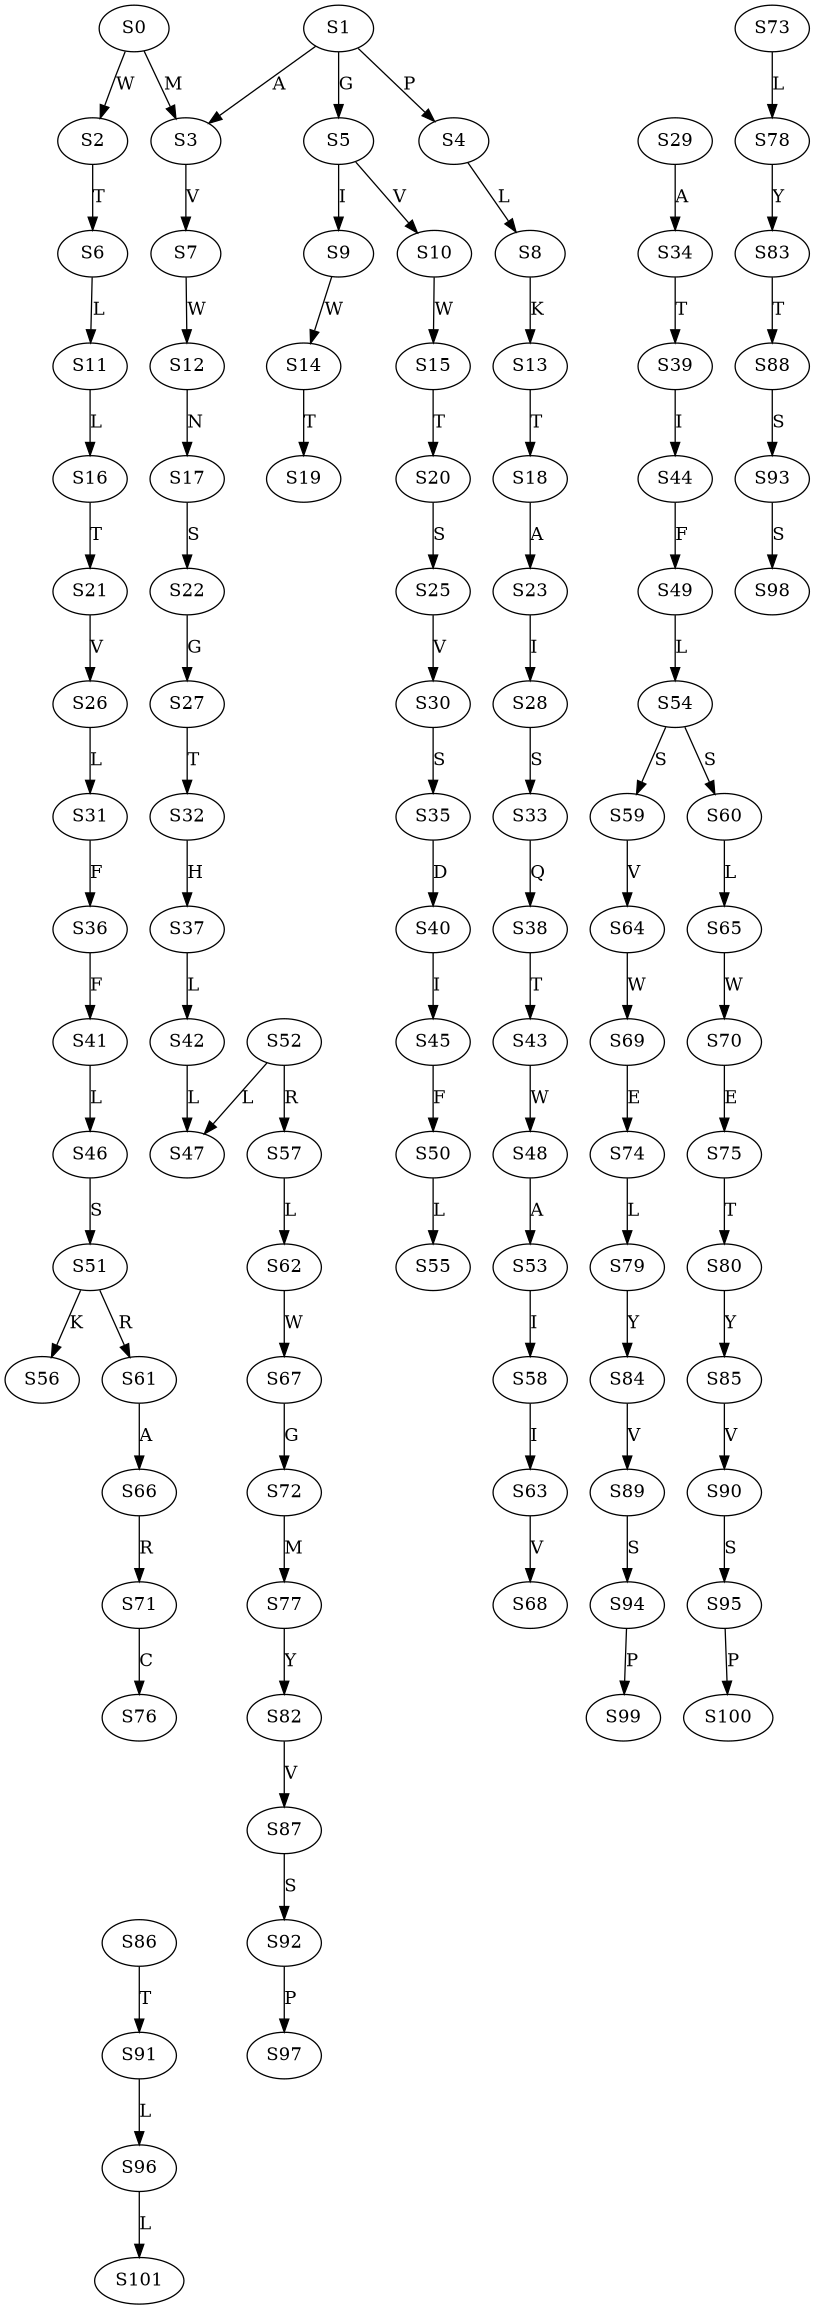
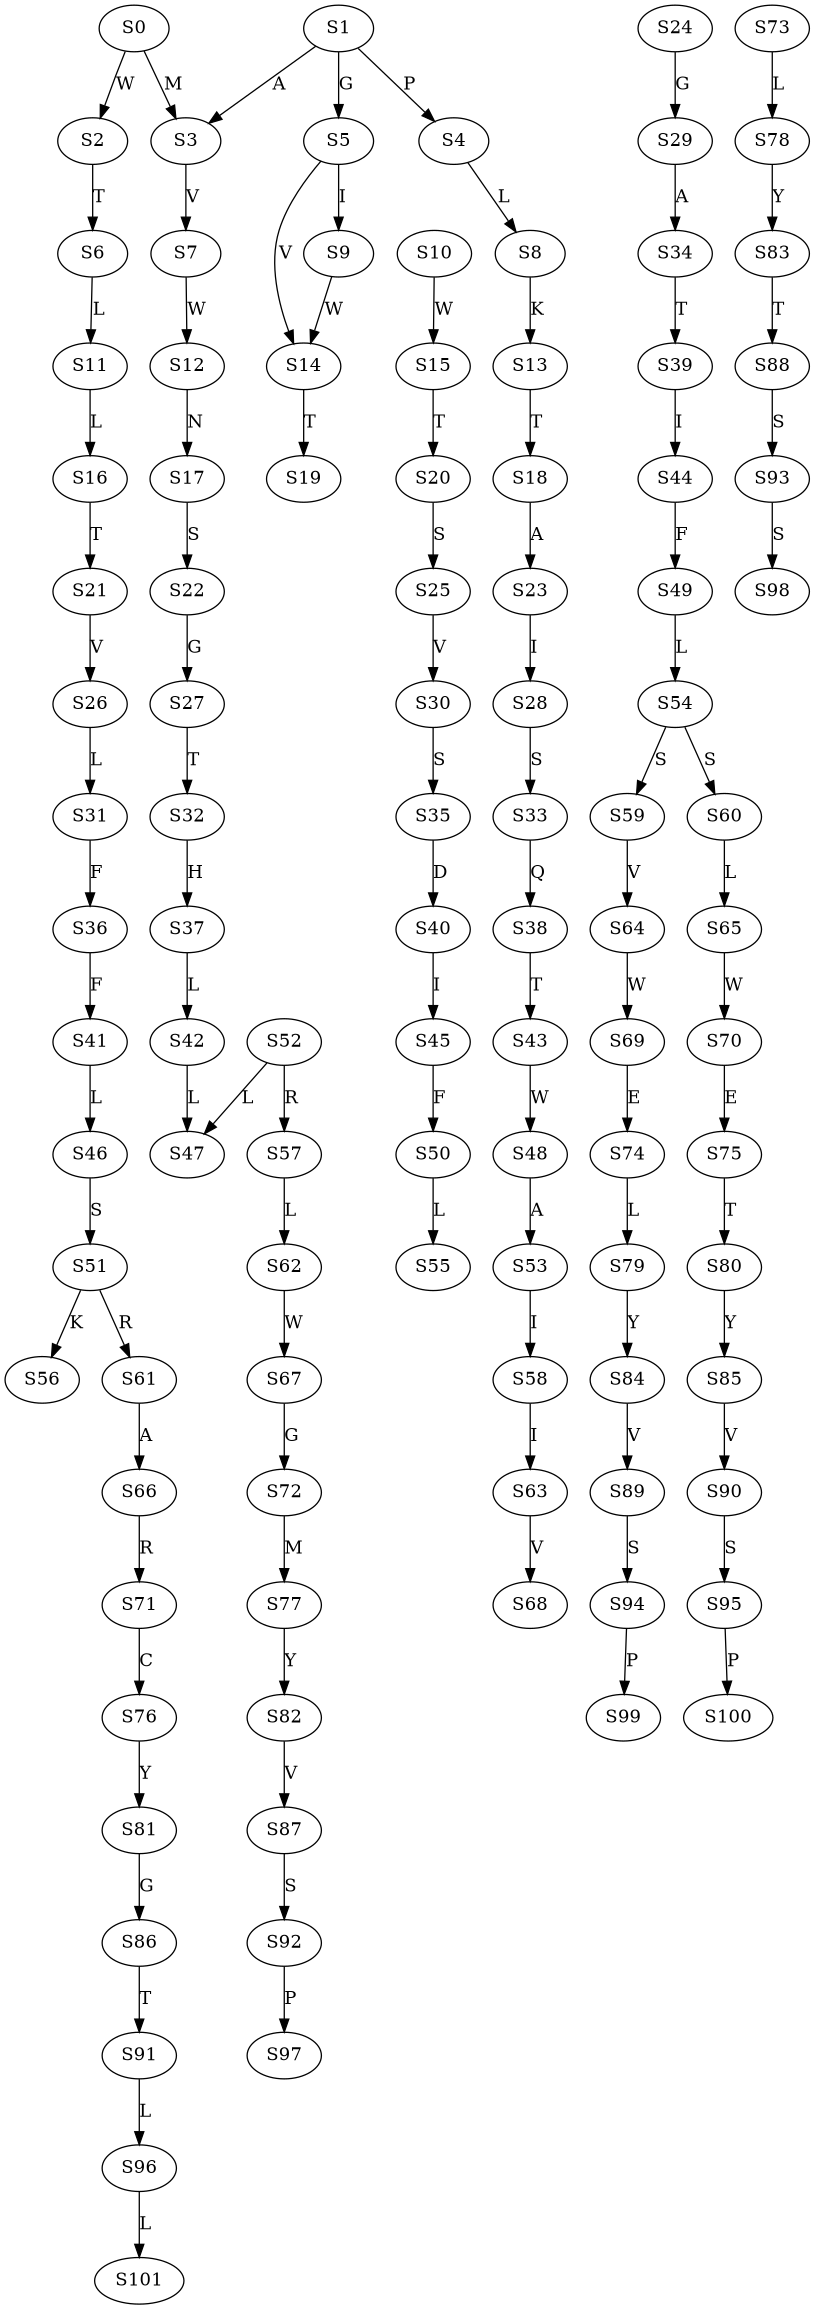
none -> (675, 28)
(382, 192) -> (277, 241)
none -> (139, 1830)
